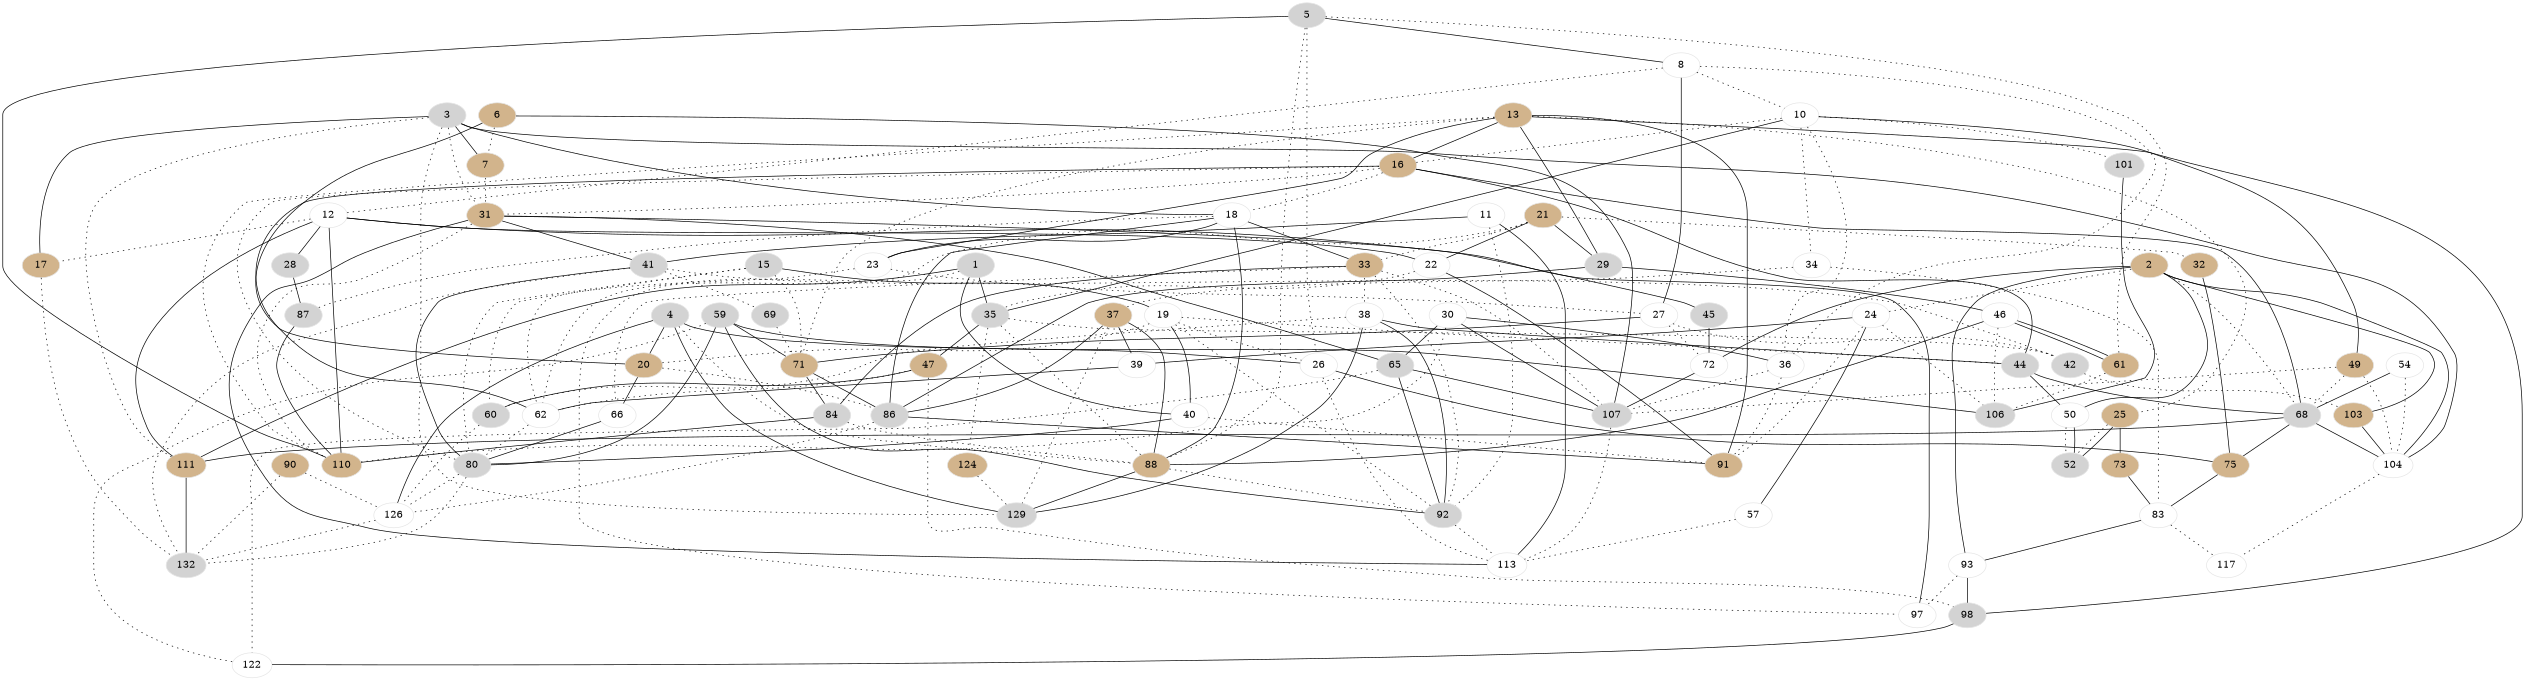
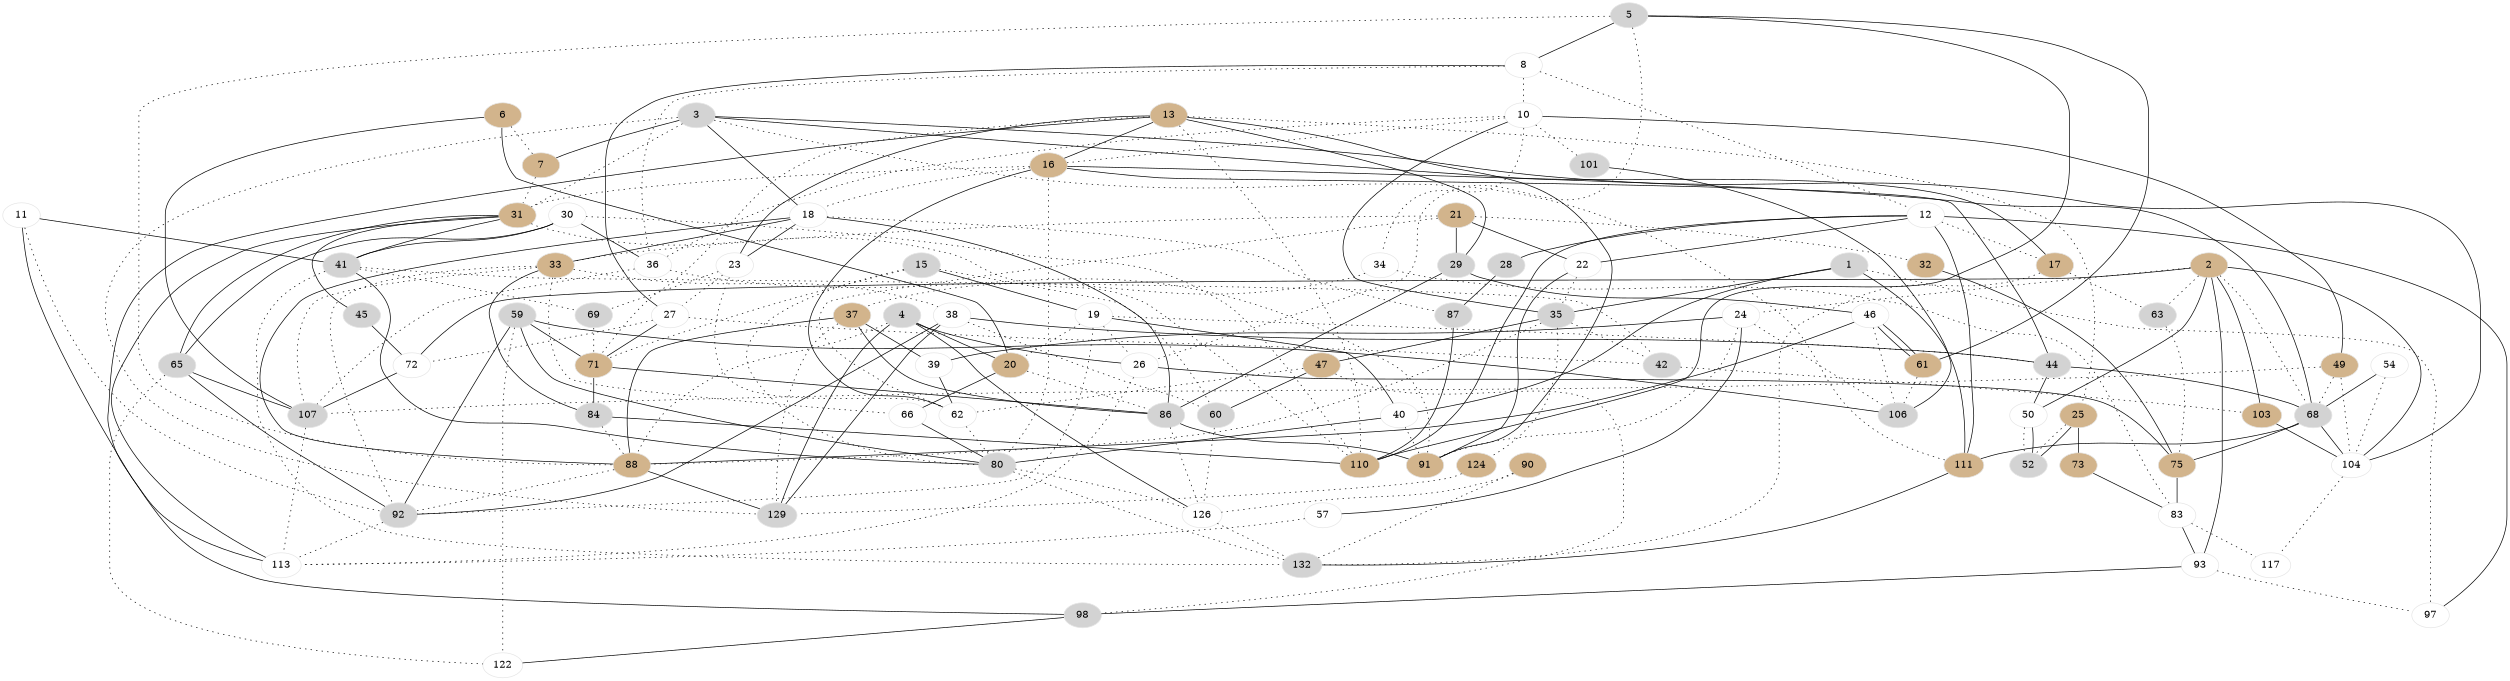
(1861, 59) -> (2088, 56)
none -> (640, 299)
none -> (2158, 315)
(1536, 369) -> (425, 243)
